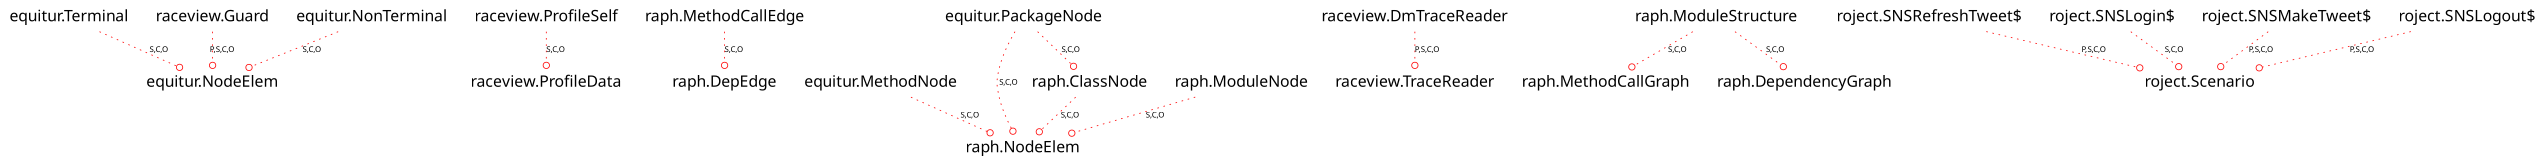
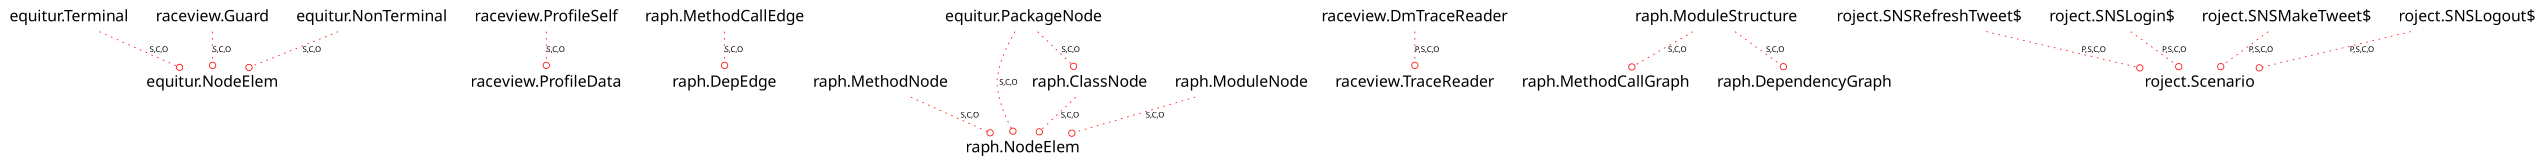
(222, 50) -> (222, 50)
(2174, 50) -> (2174, 50)
(881, 83) -> (881, 83)
